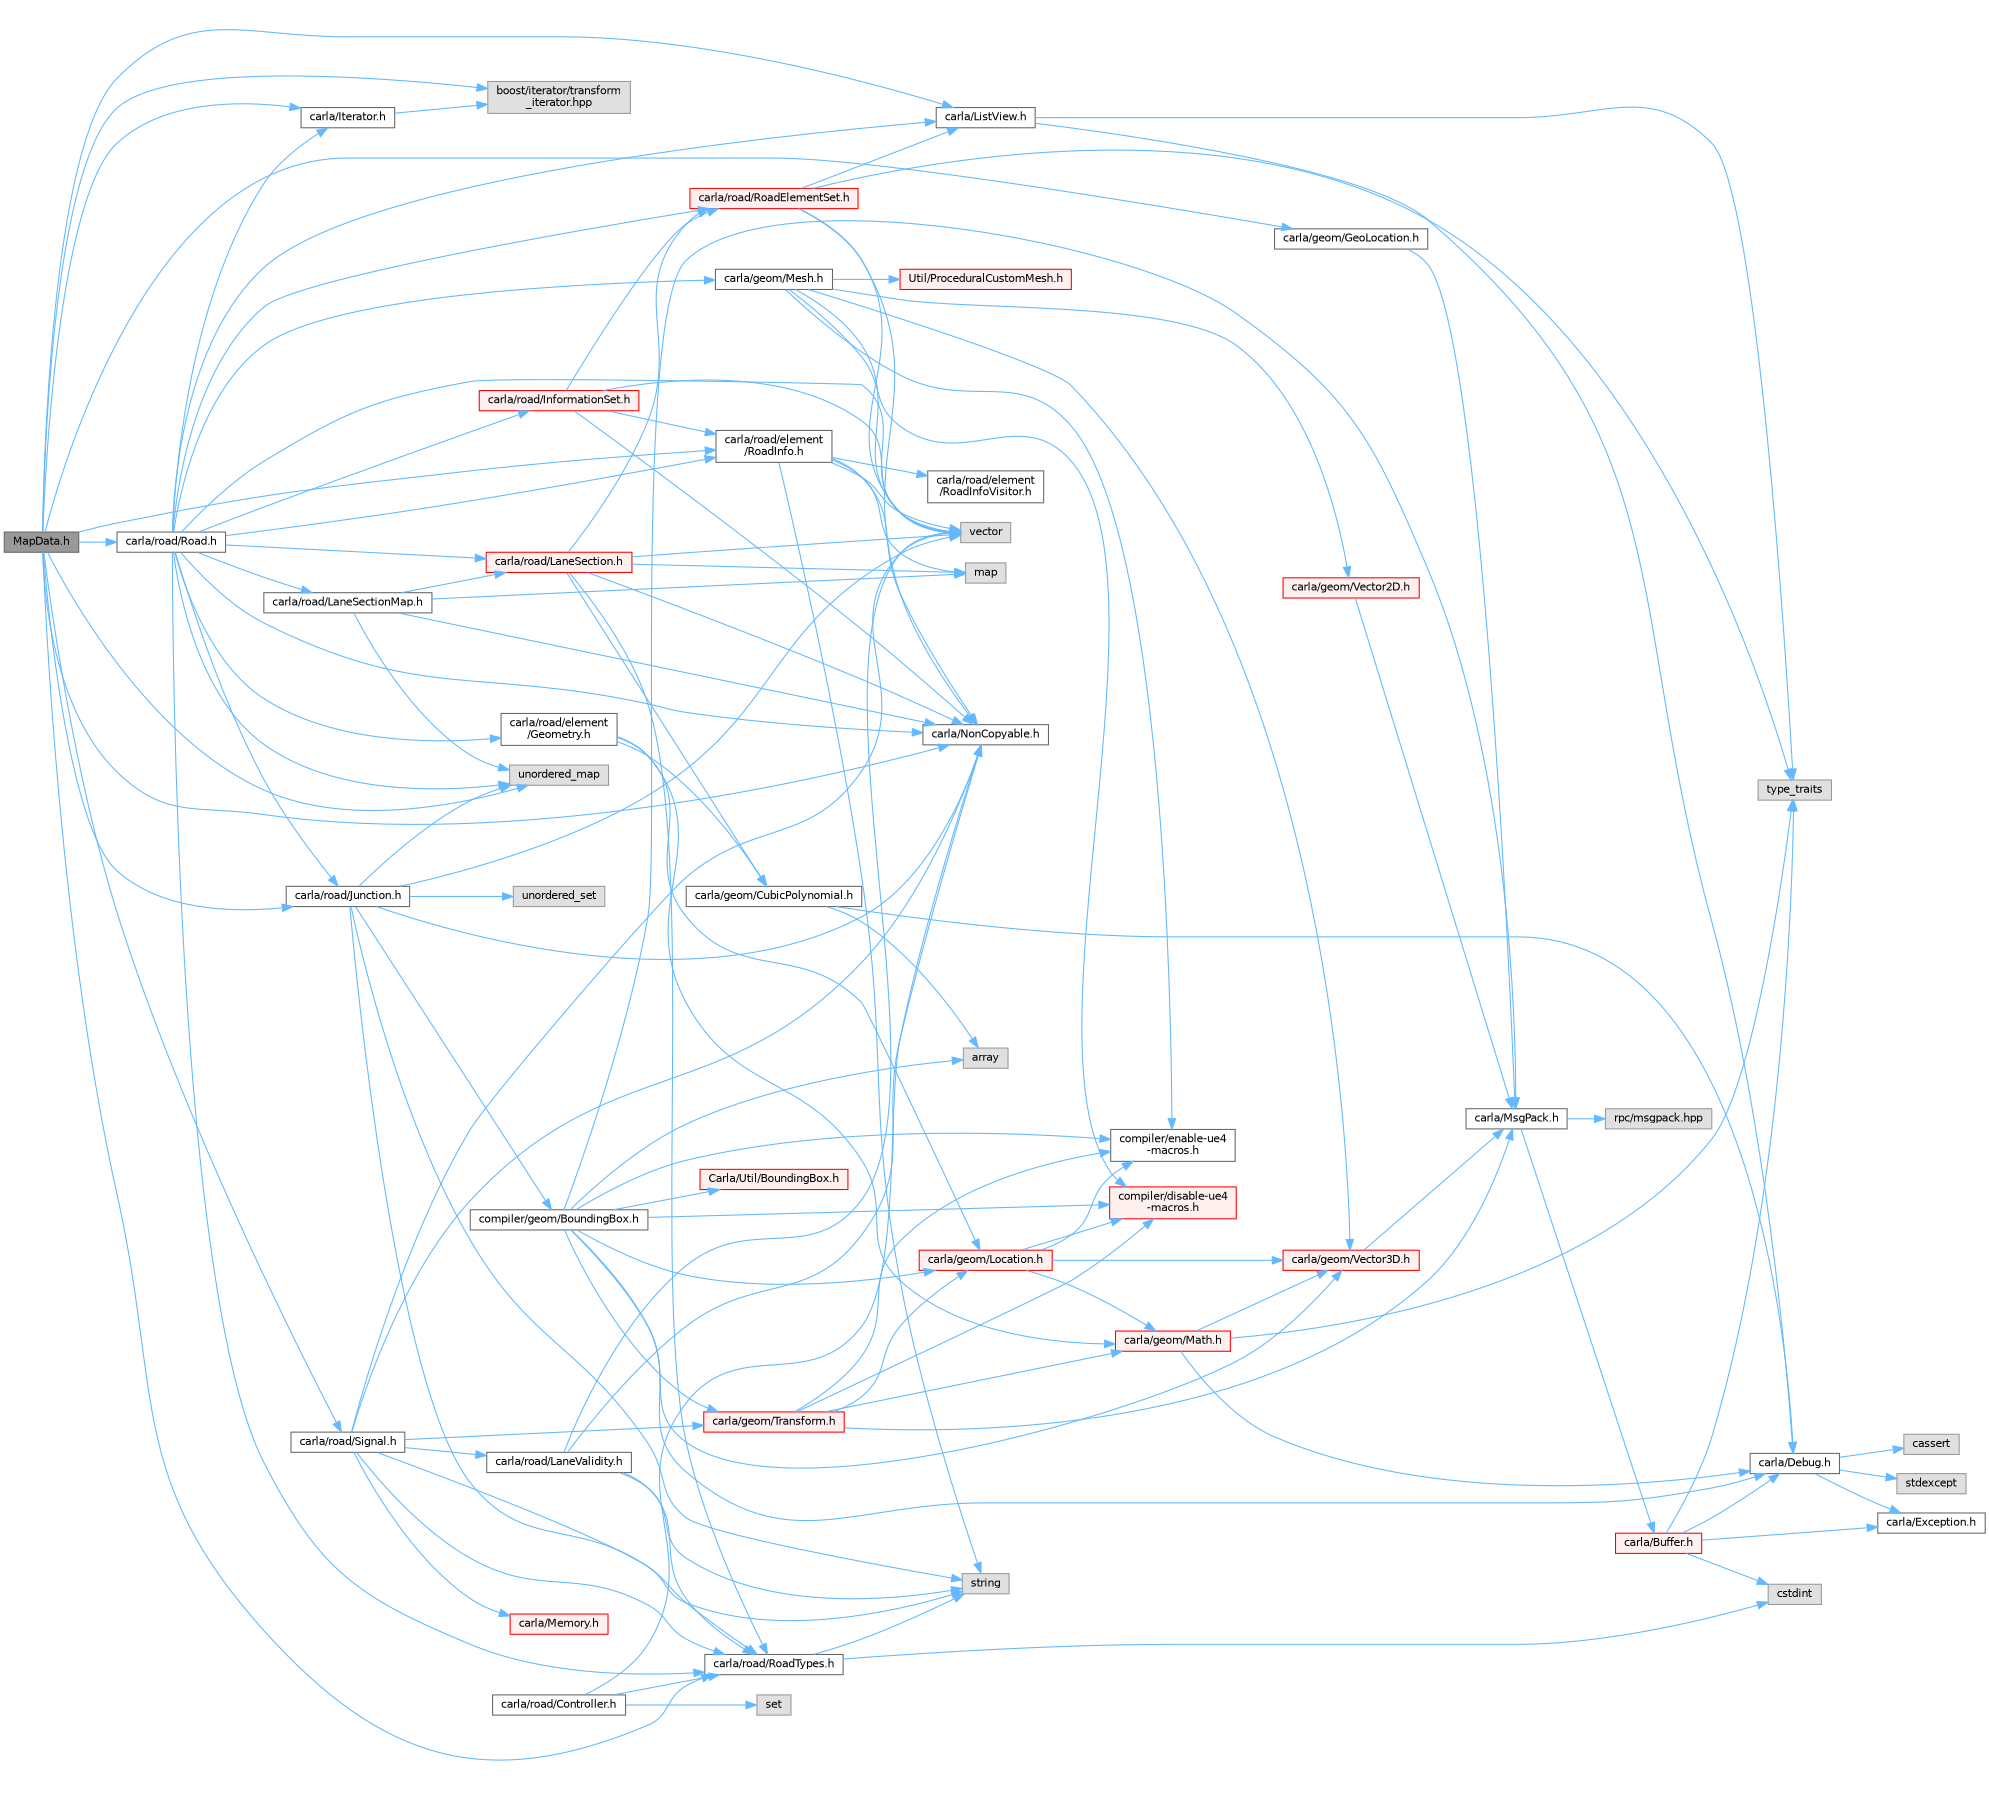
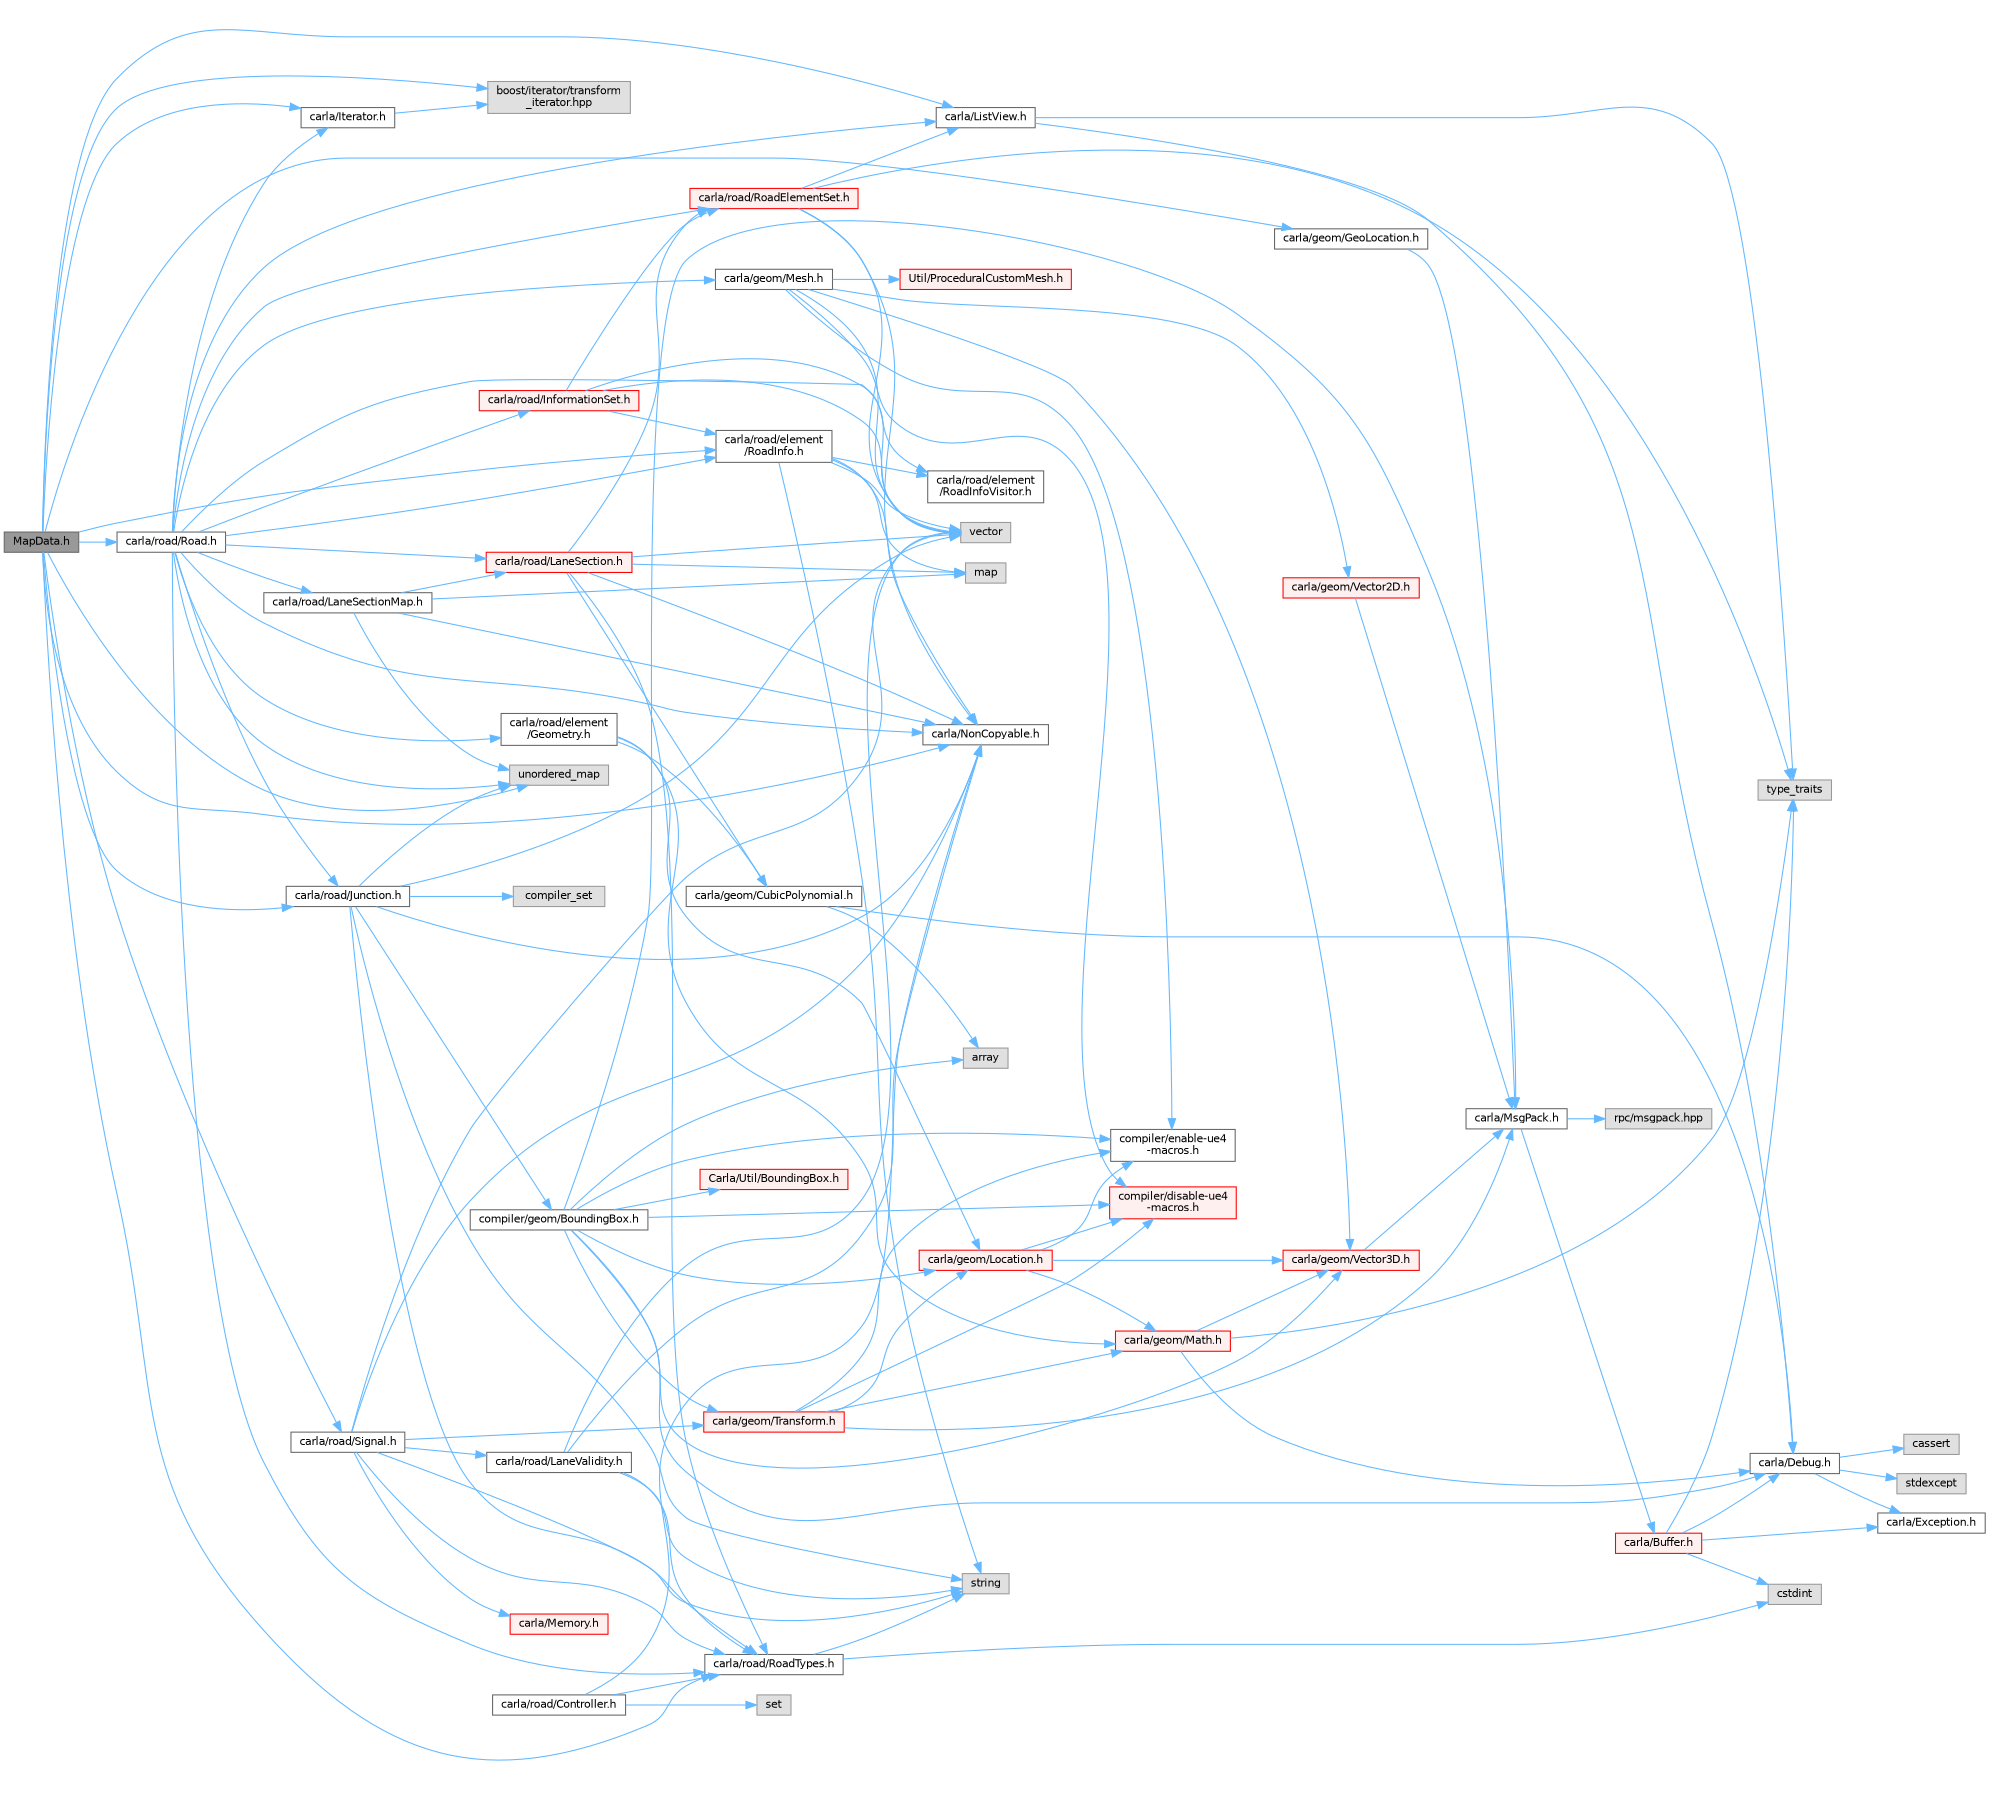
(773, 560) -> (776, 360)
(559, 896) -> (559, 896)
